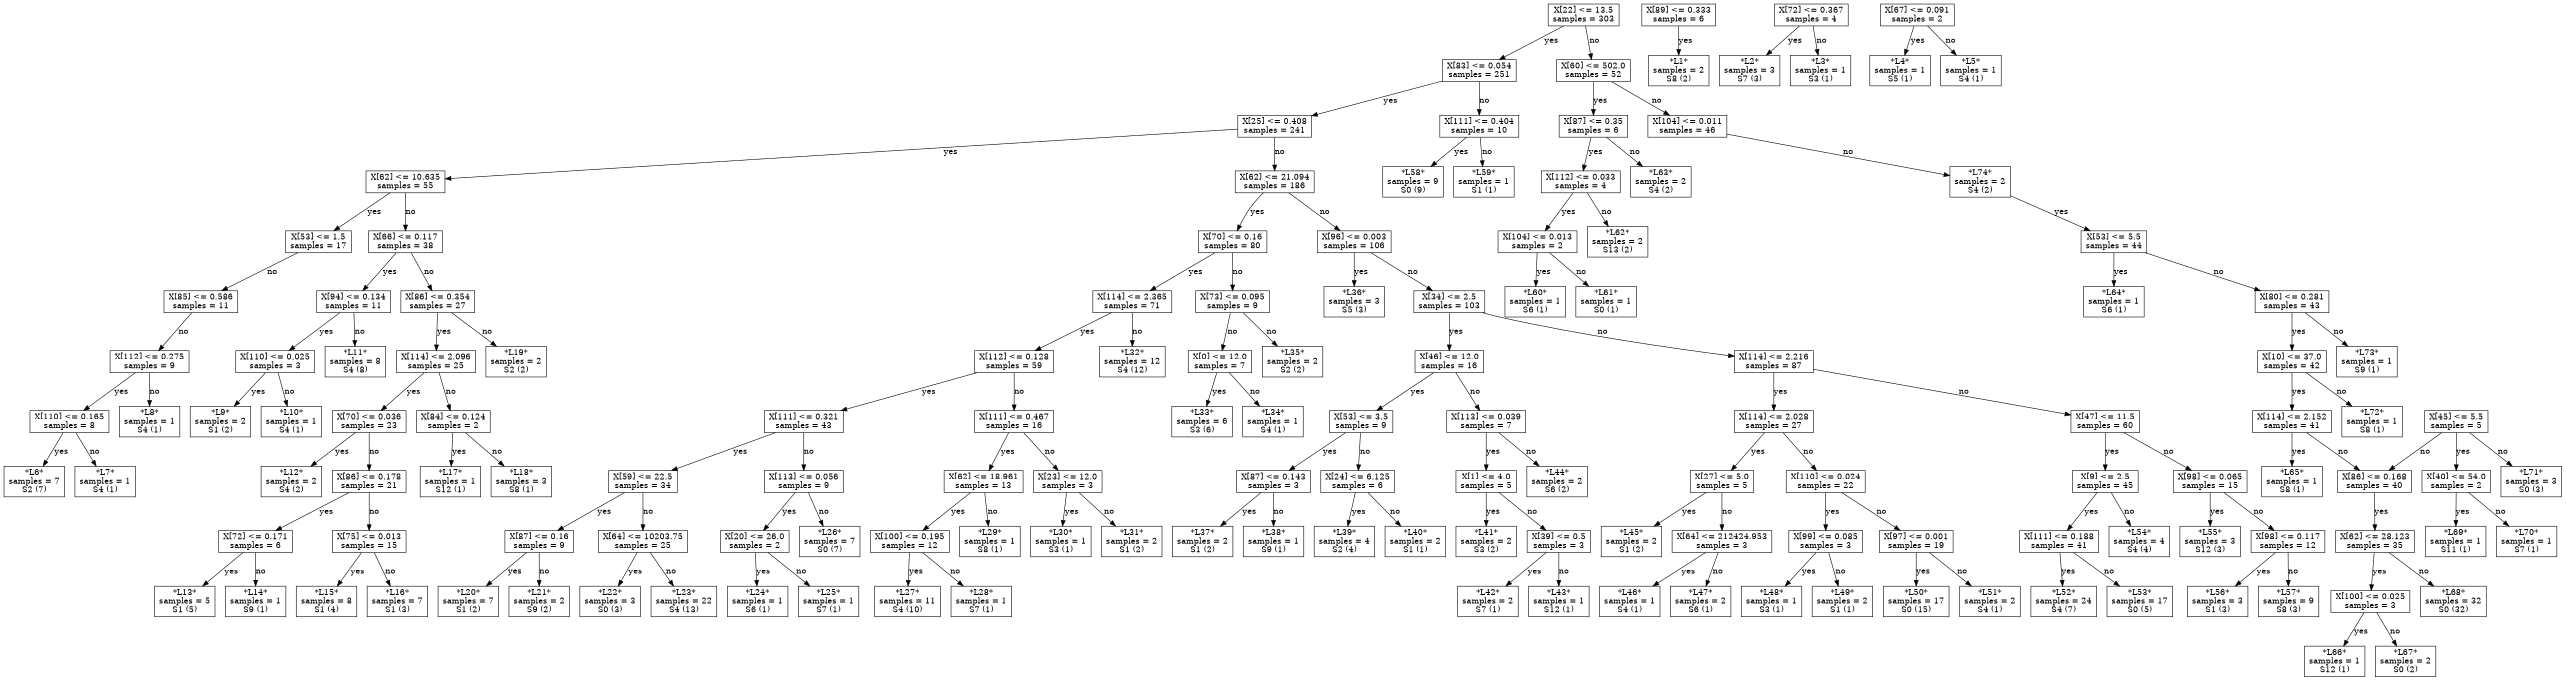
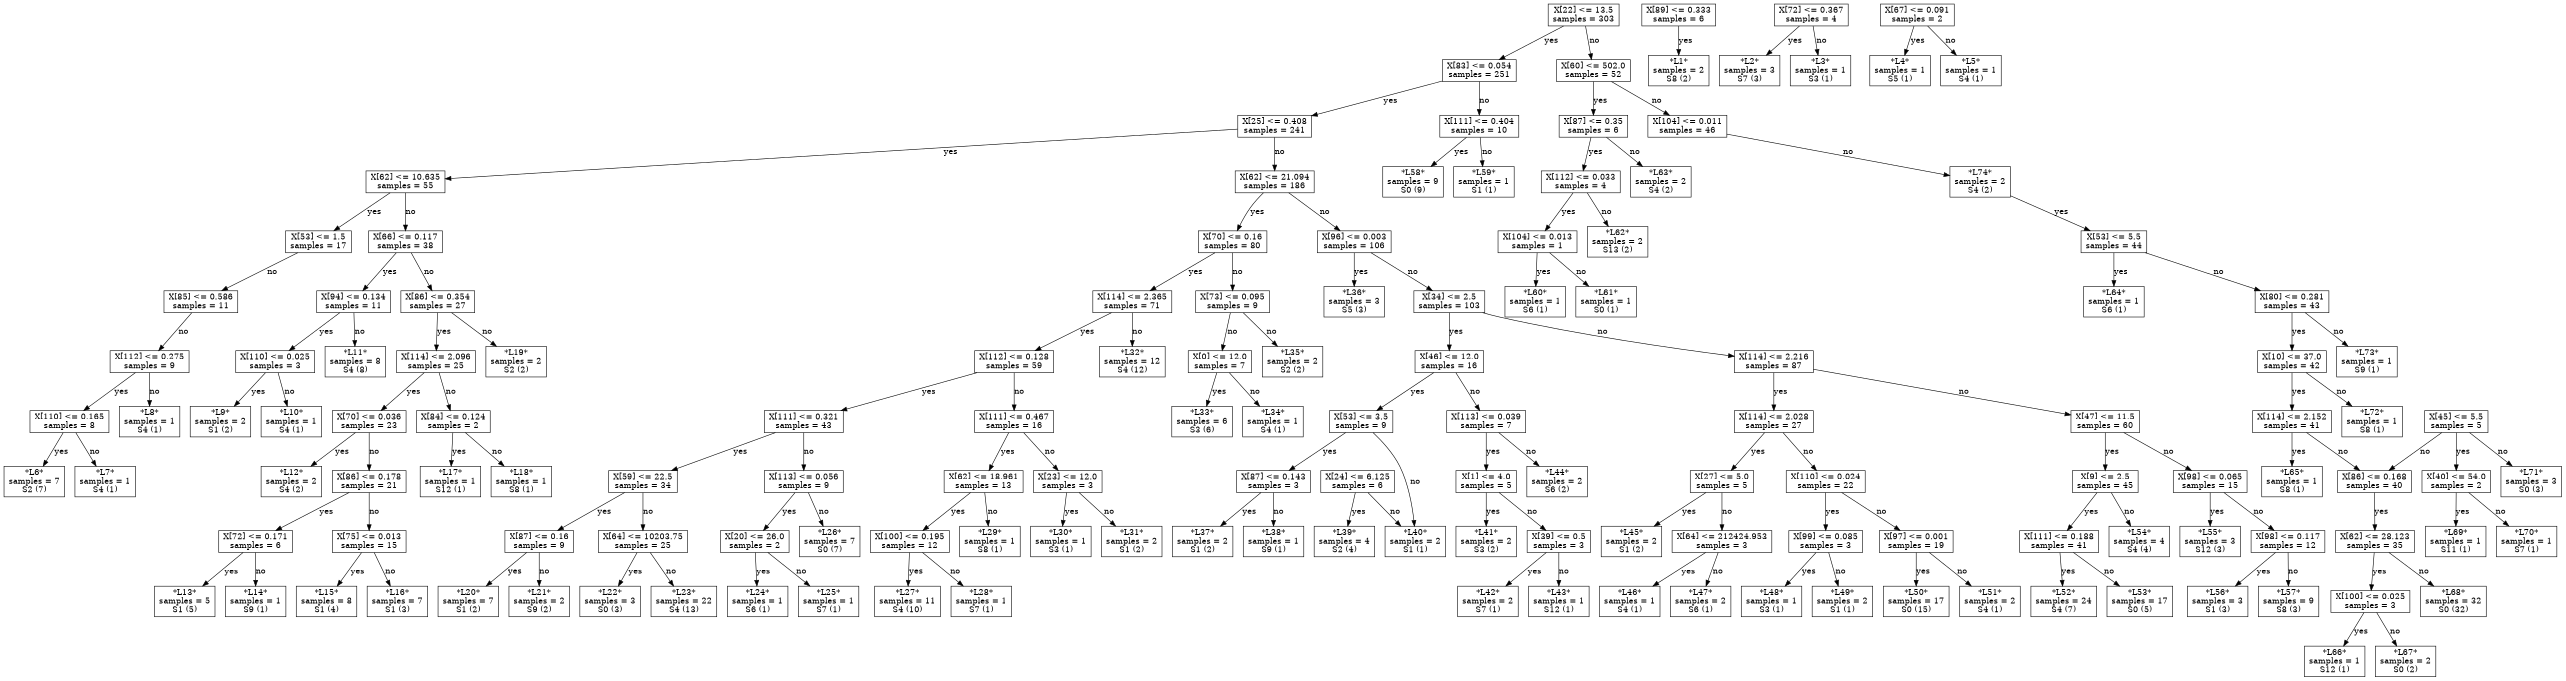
(1538, 242) -> (1538, 242)
(1360, 449) -> (1402, 472)
(521, 482) -> (521, 482)
